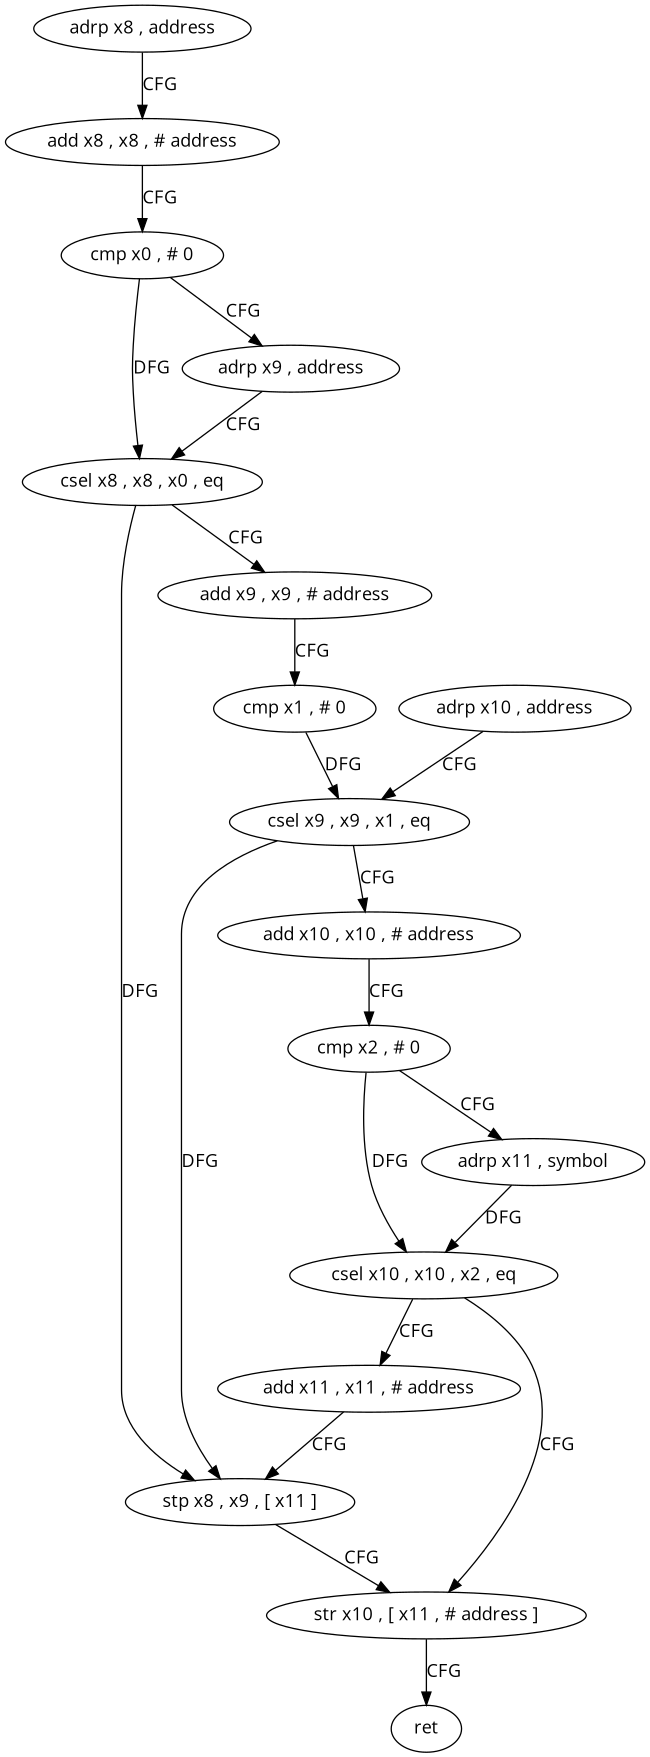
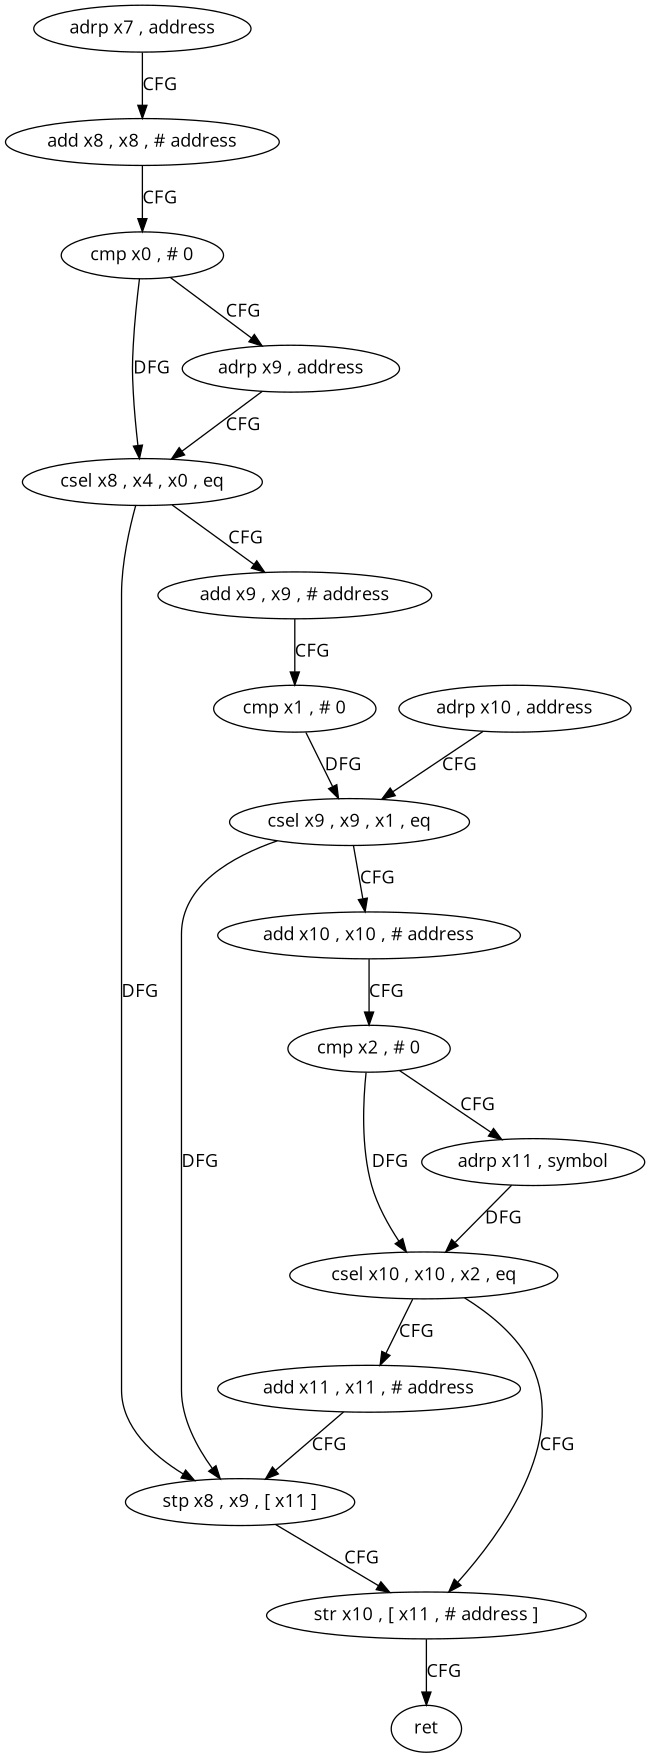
(142, 29) -> (142, 29)
(142, 482) -> (142, 482)
